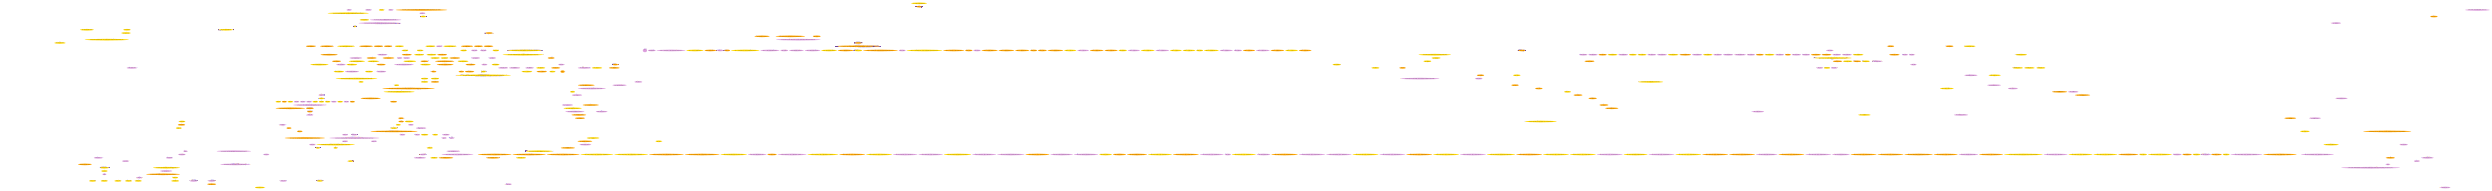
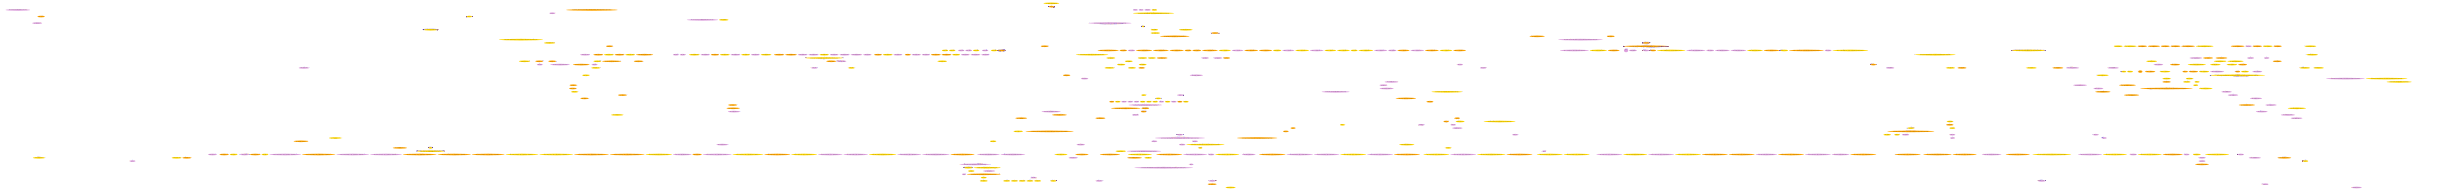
(503, 68) -> (1110, 68)
none -> (1121, 151)
(2428, 158) -> (39, 158)
